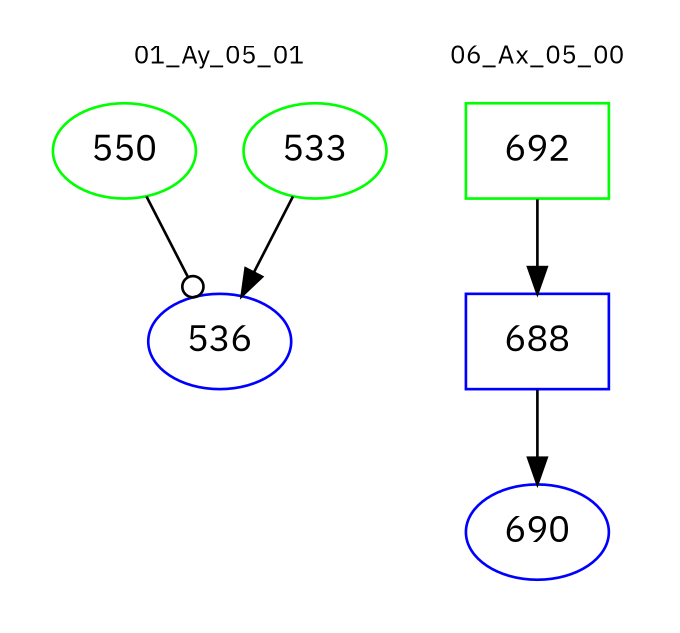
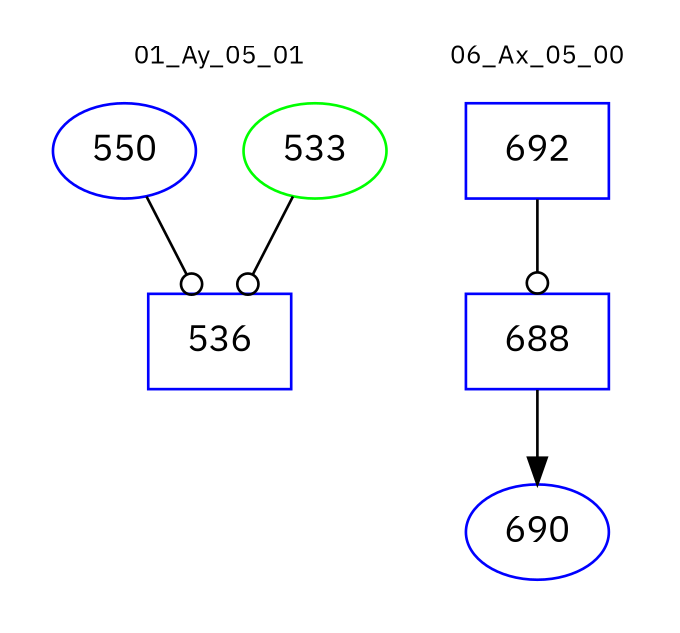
(124, 151) -> (124, 151)
(537, 151) -> (537, 151)
(537, 233) -> (537, 236)
(273, 234) -> (273, 236)
(220, 341) -> (220, 341)
